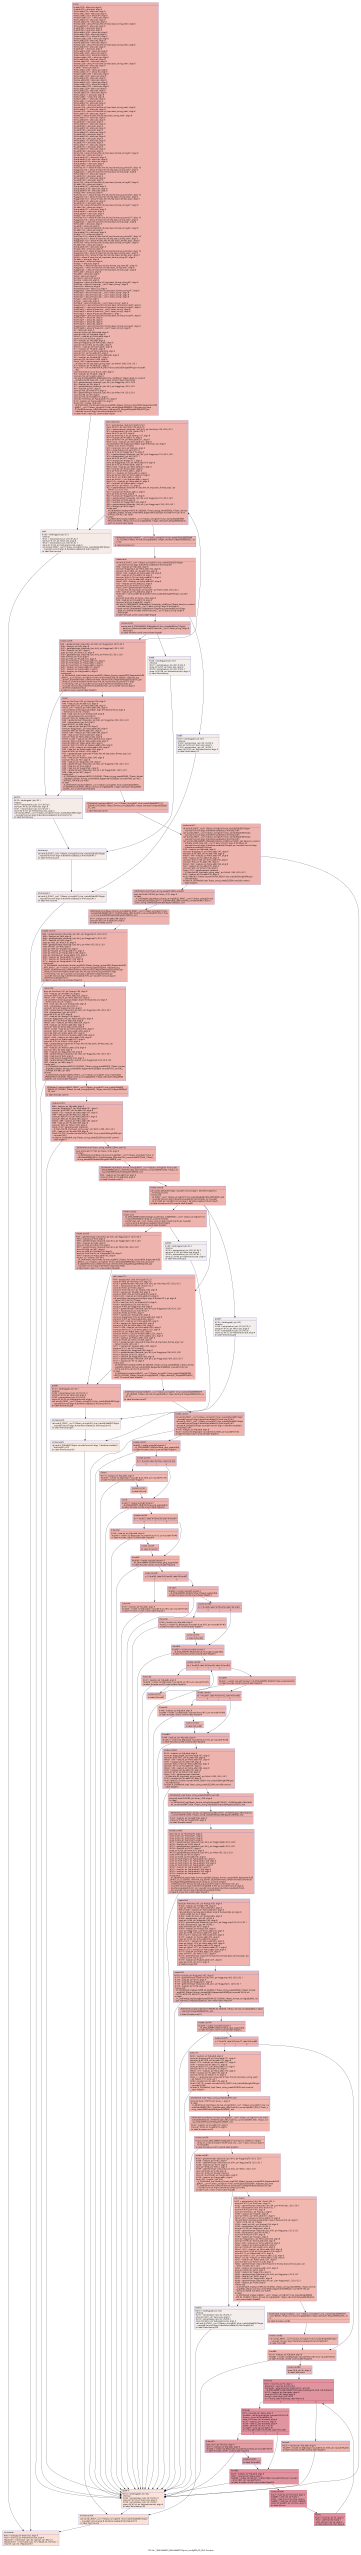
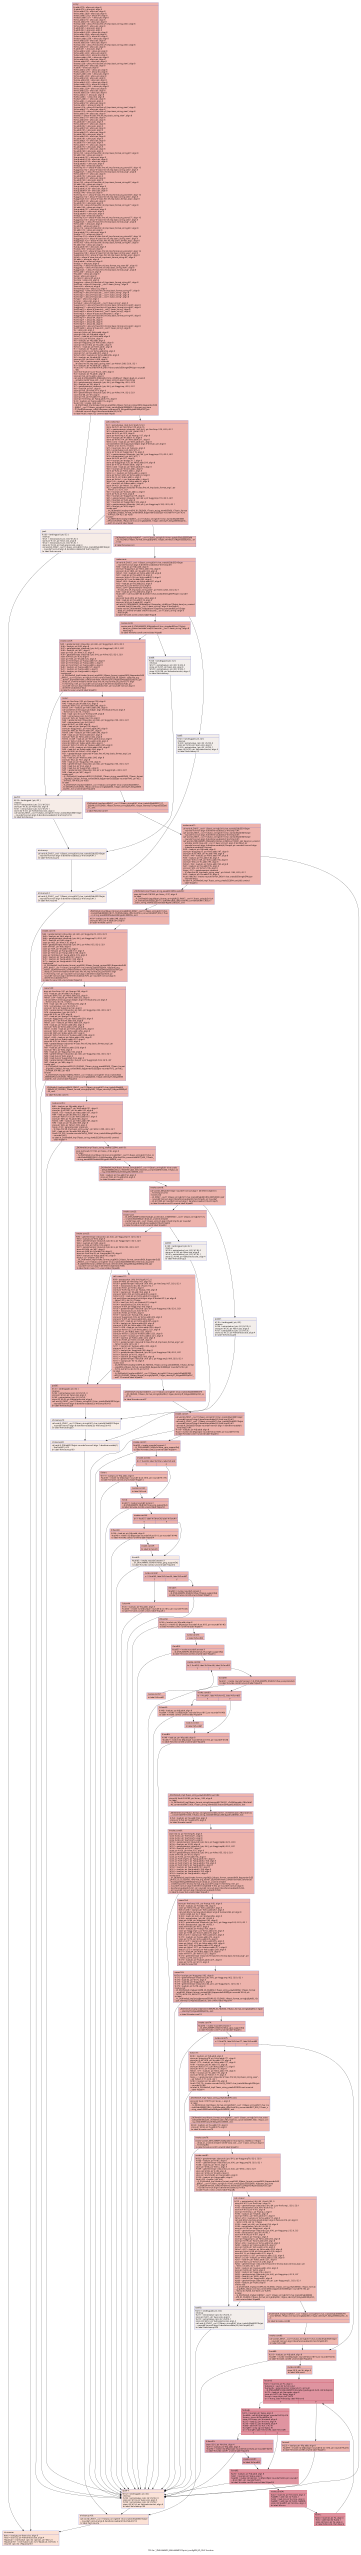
(199, 597) -> (140, 417)
(210, 1248) -> (128, 1272)
(155, 1561) -> (155, 1561)
(219, 1607) -> none
(176, 1681) -> none
(199, 1769) -> none
